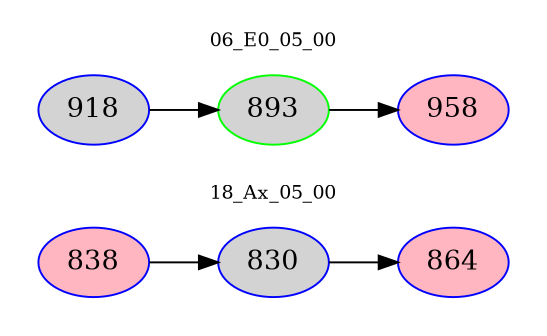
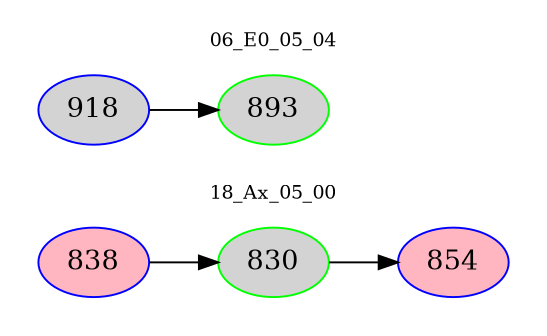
(274, 41) -> (274, 41)
(453, 110) -> none
(274, 262) -> (274, 262)
(453, 262) -> (453, 262)
